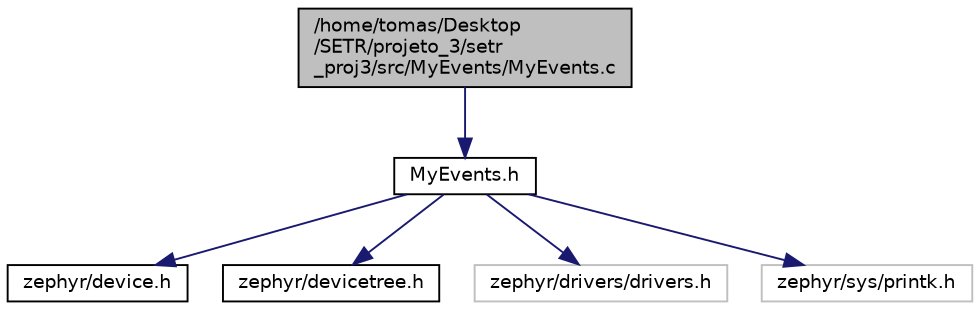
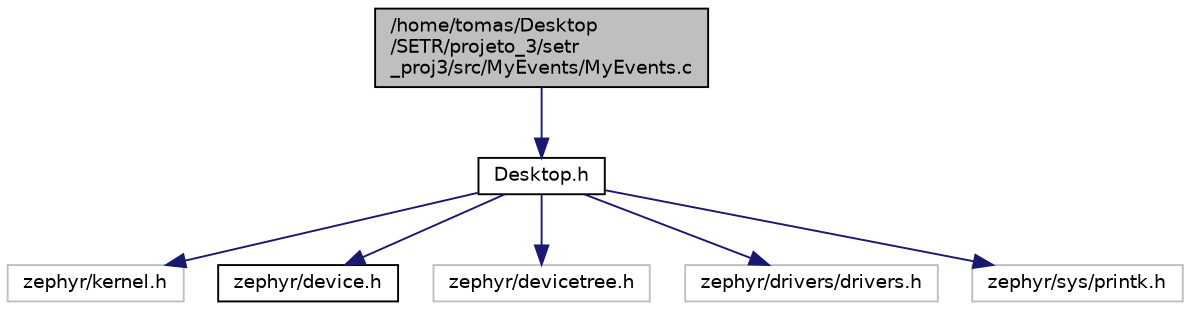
(465, 176) -> (542, 176)
none -> (96, 283)
(331, 283) -> (542, 283)
